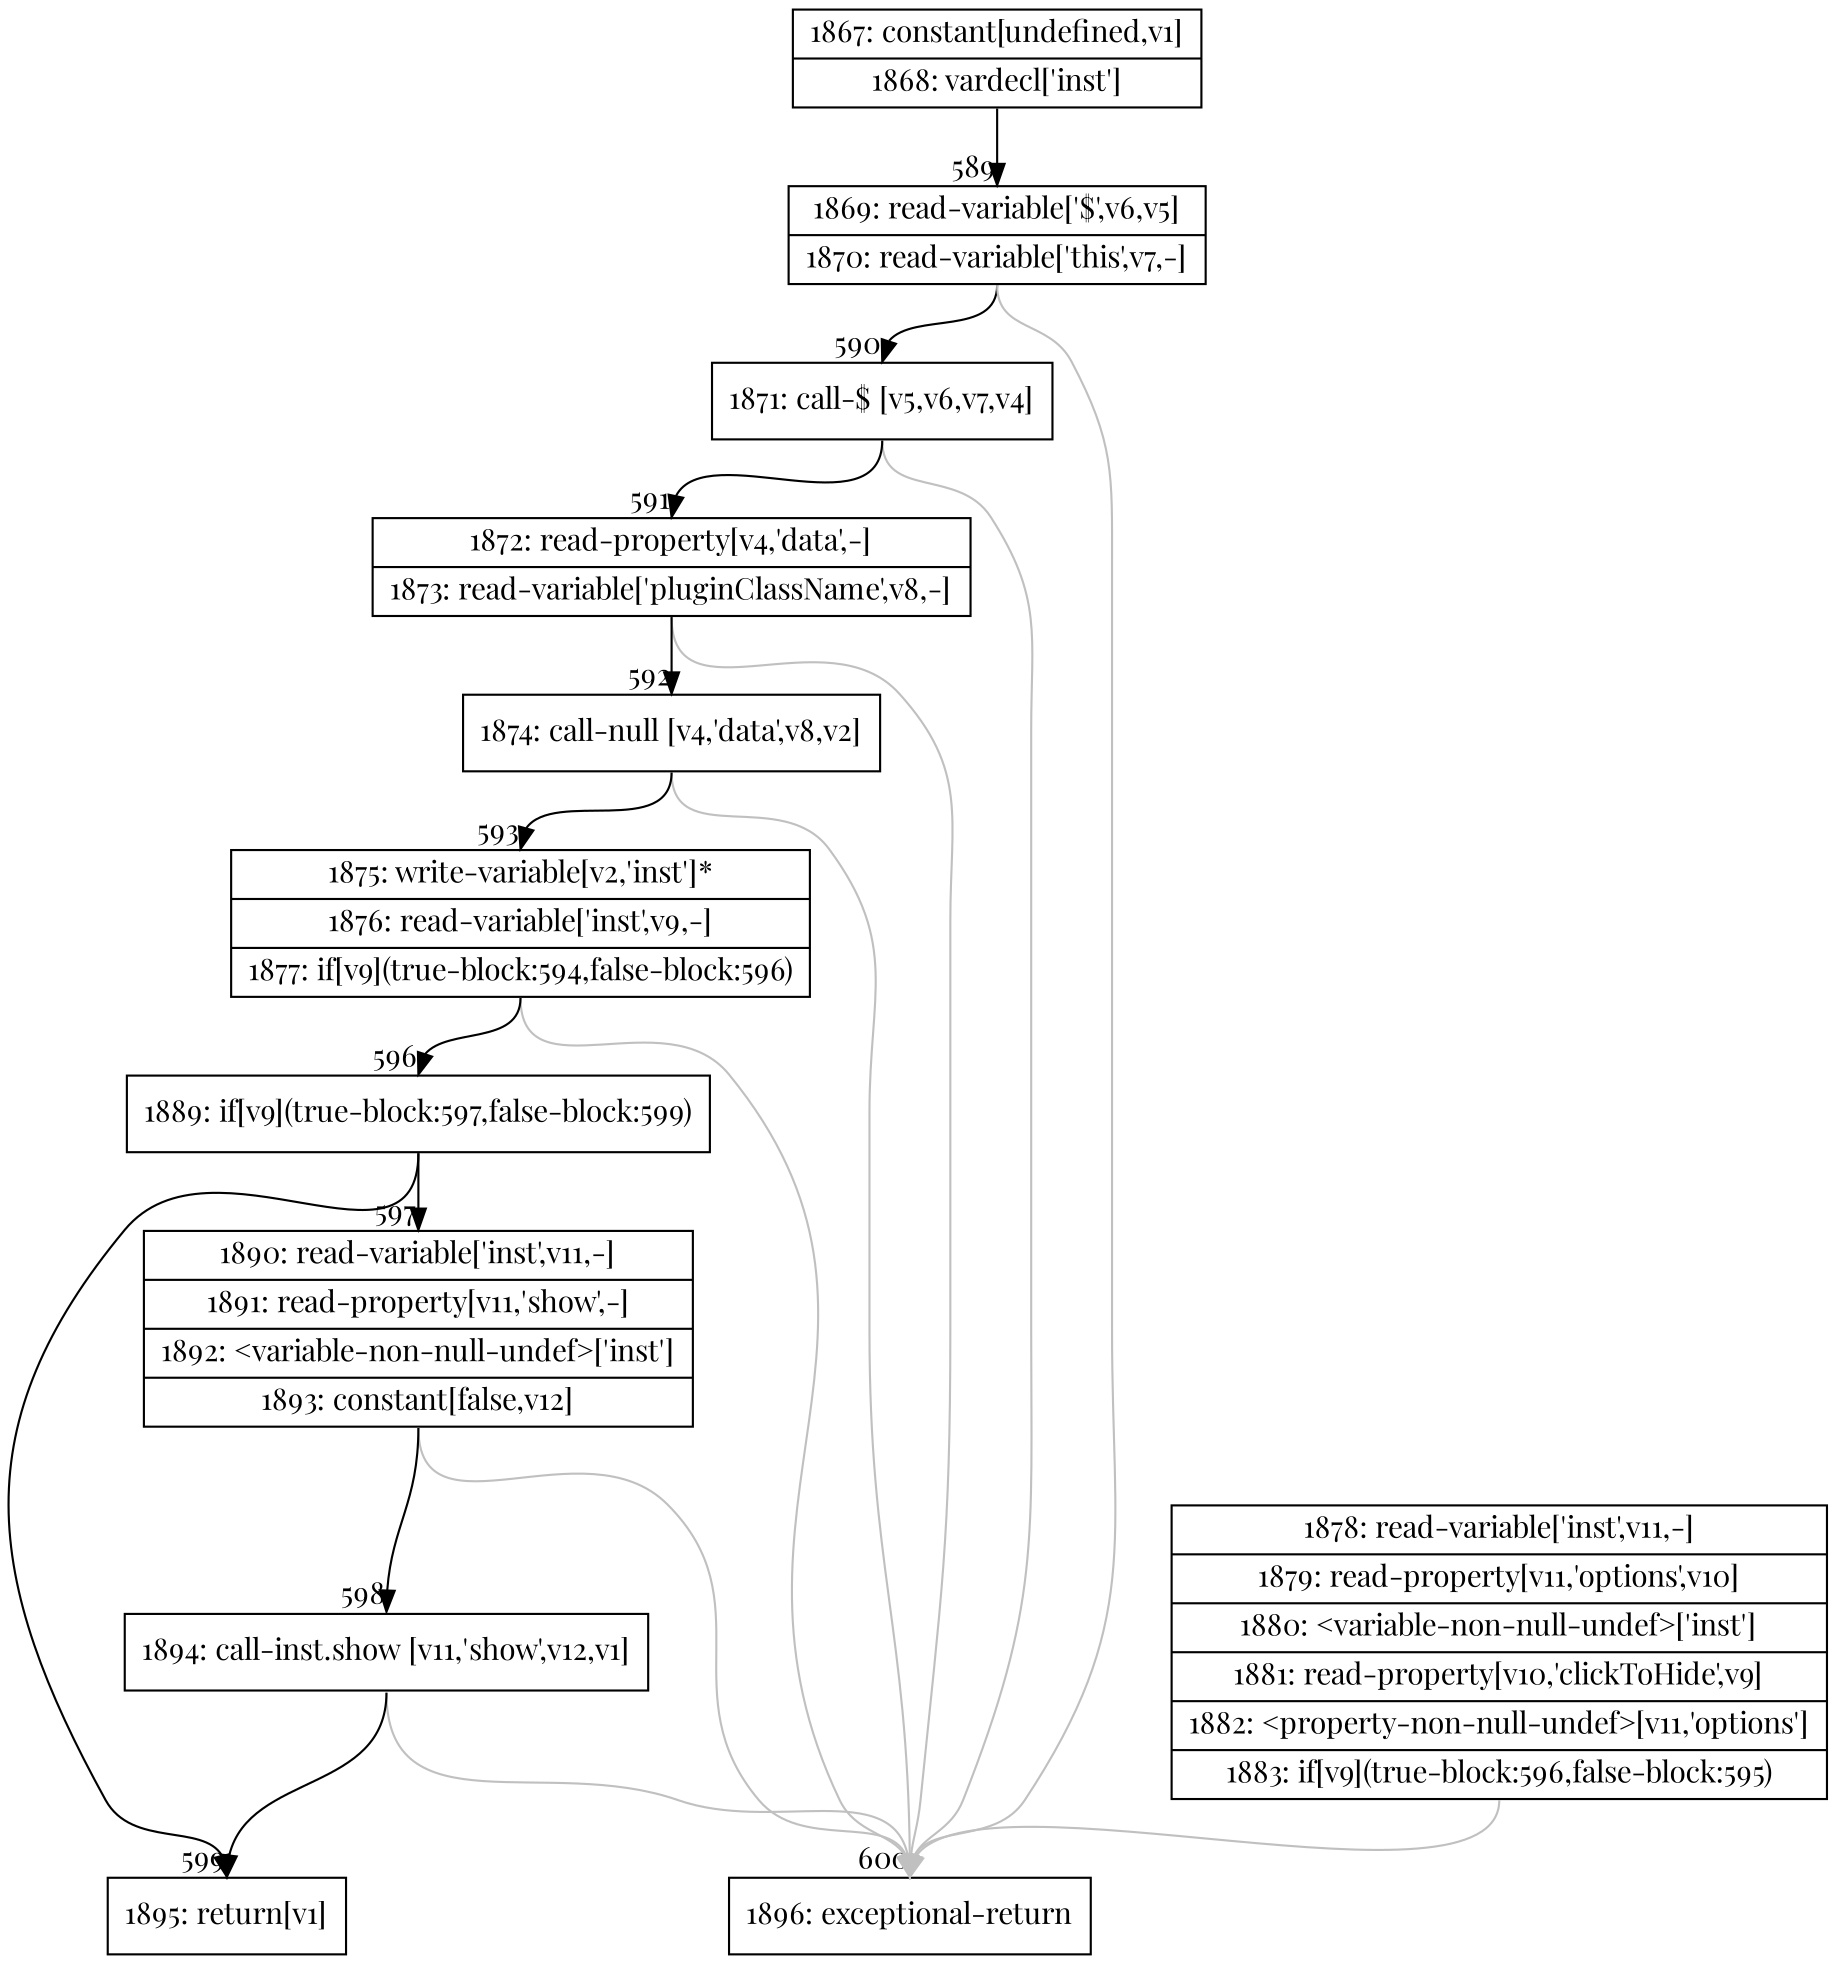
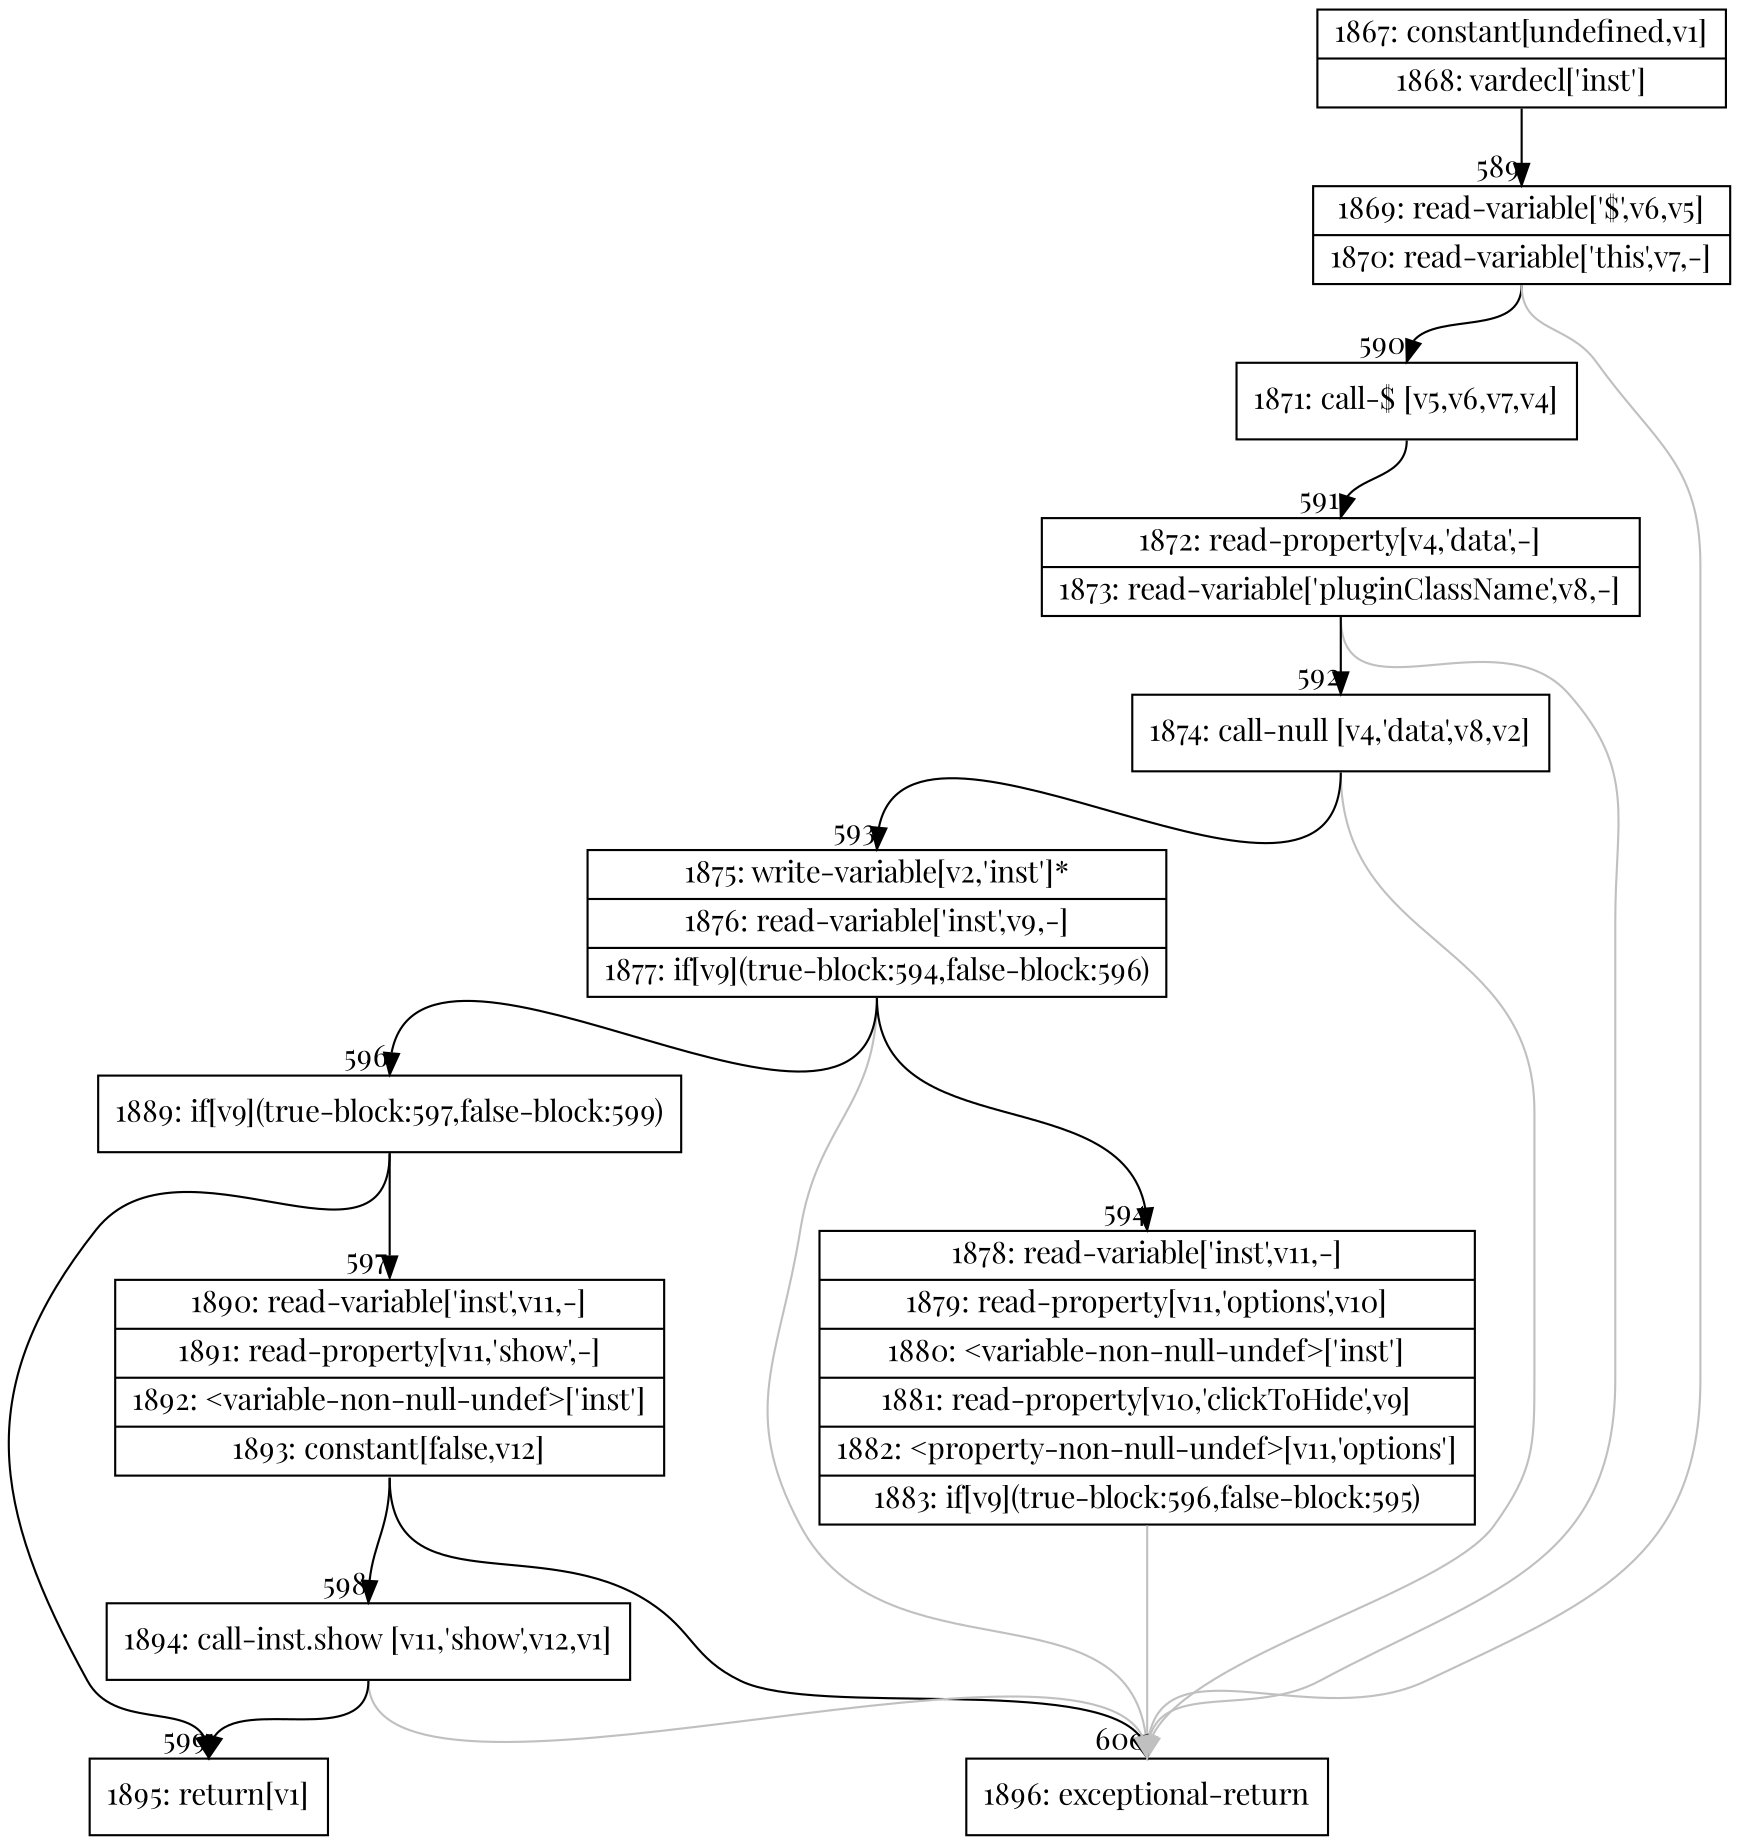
none -> (1002, 1111)
(1031, 1125) -> none
(712, 1588) -> (729, 1674)
